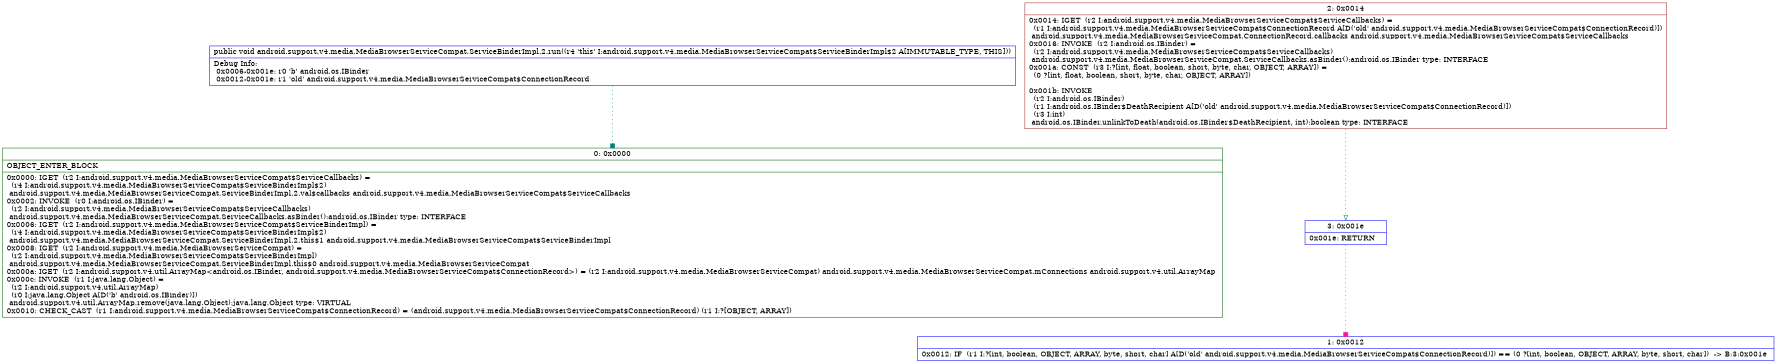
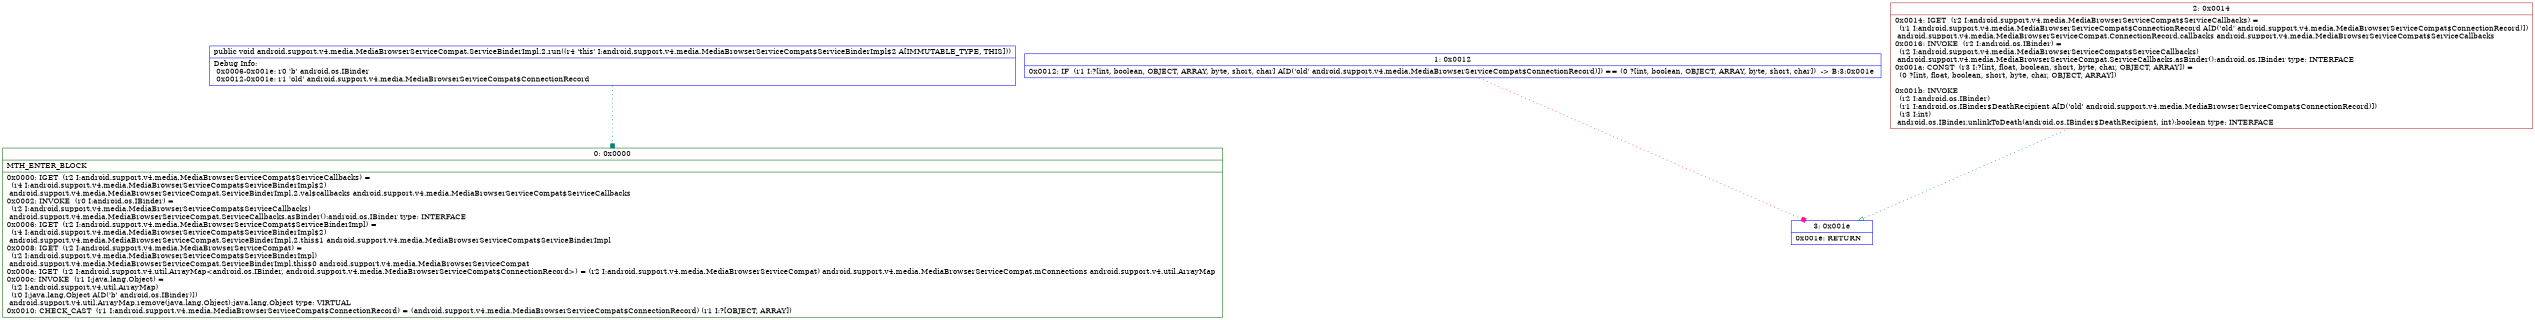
(52, 166) -> (47, 166)
(1346, 288) -> (1640, 148)
